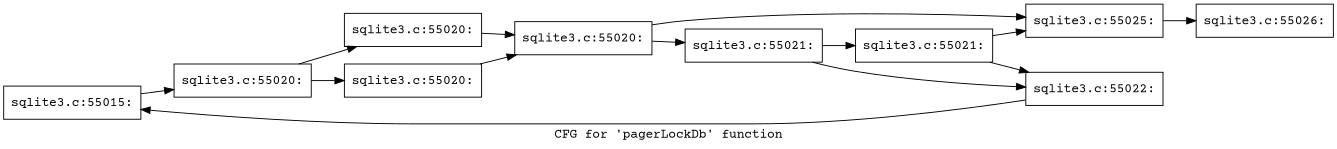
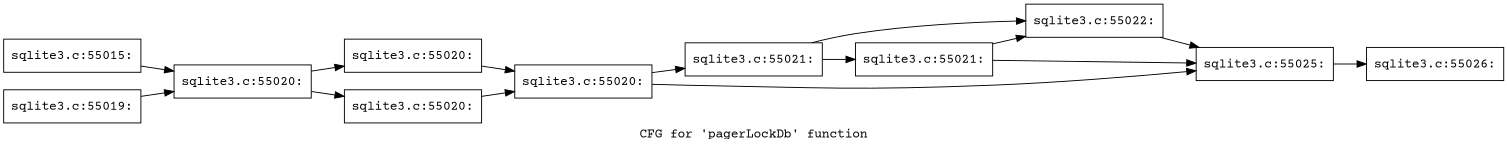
none -> (72, 106)
(588, 124) -> (1175, 41)
